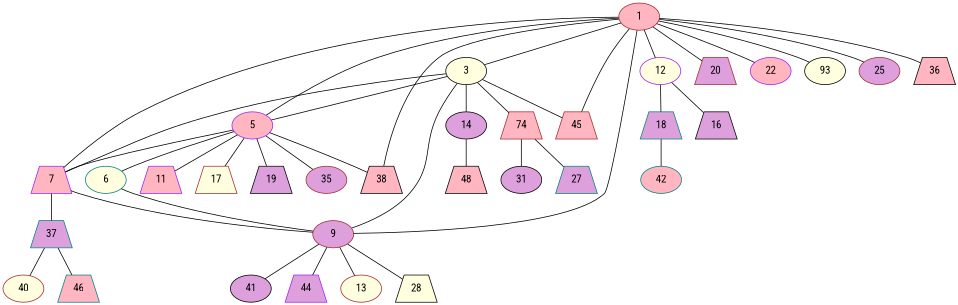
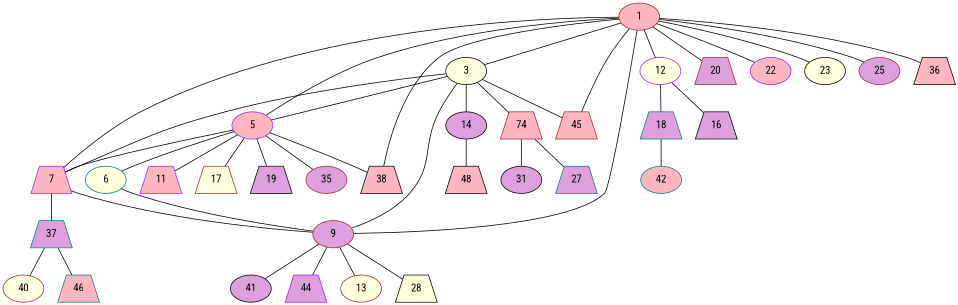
(825, 71) -> (825, 71)
